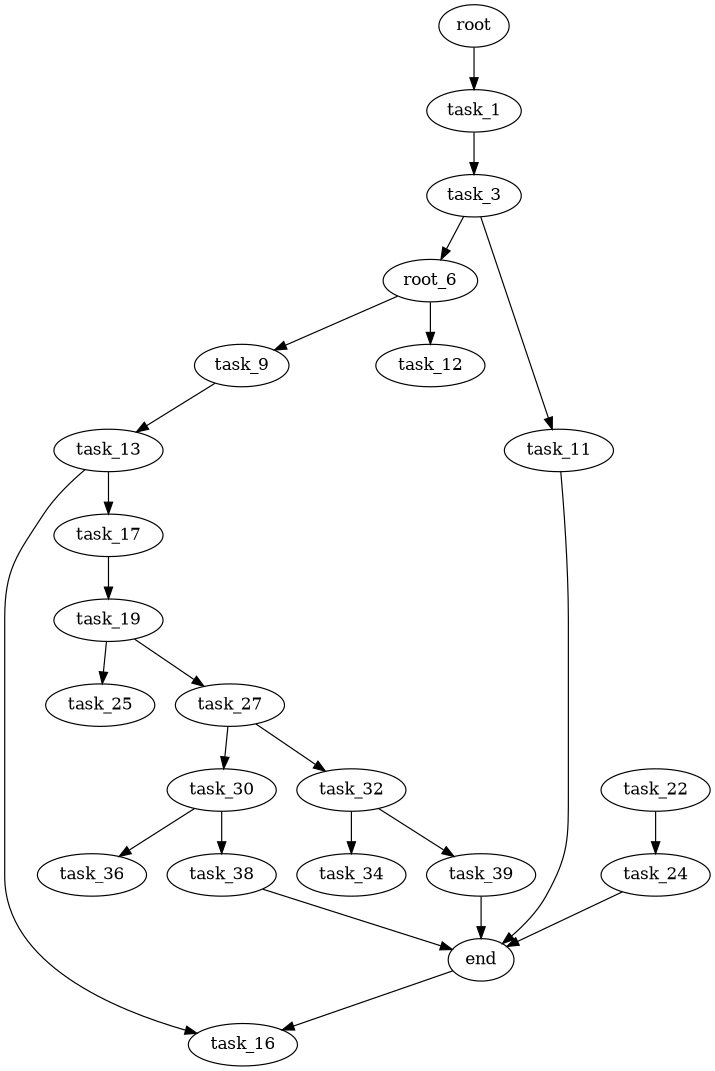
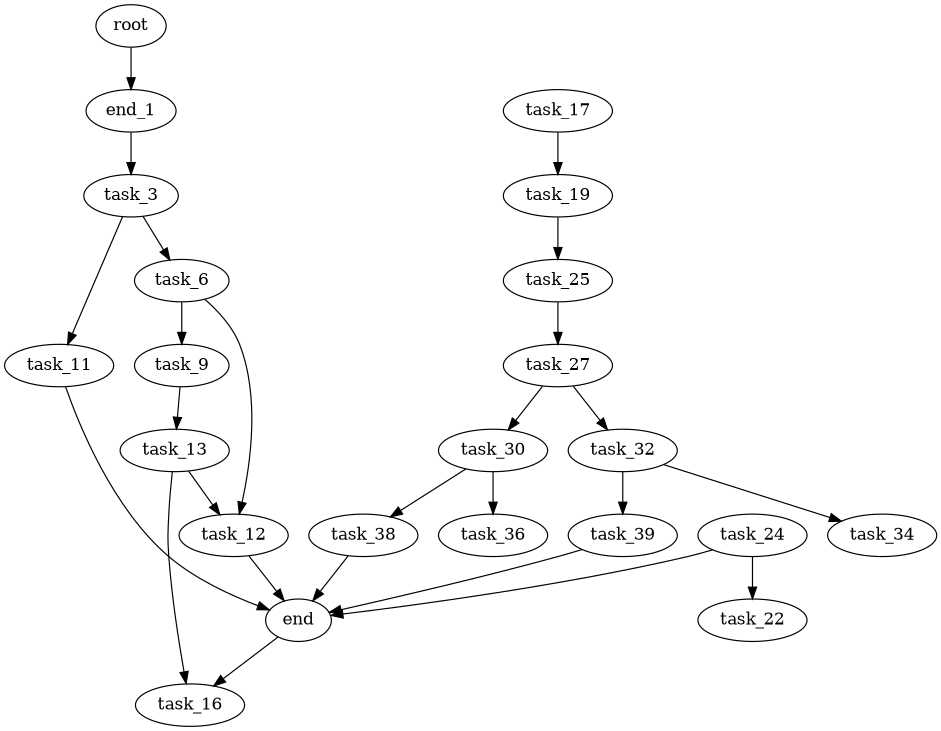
(474, 111) -> (131, 111)
(430, 281) -> (182, 281)
(108, 487) -> (201, 488)
none -> (263, 574)
(164, 659) -> (558, 317)
(656, 827) -> (752, 572)
